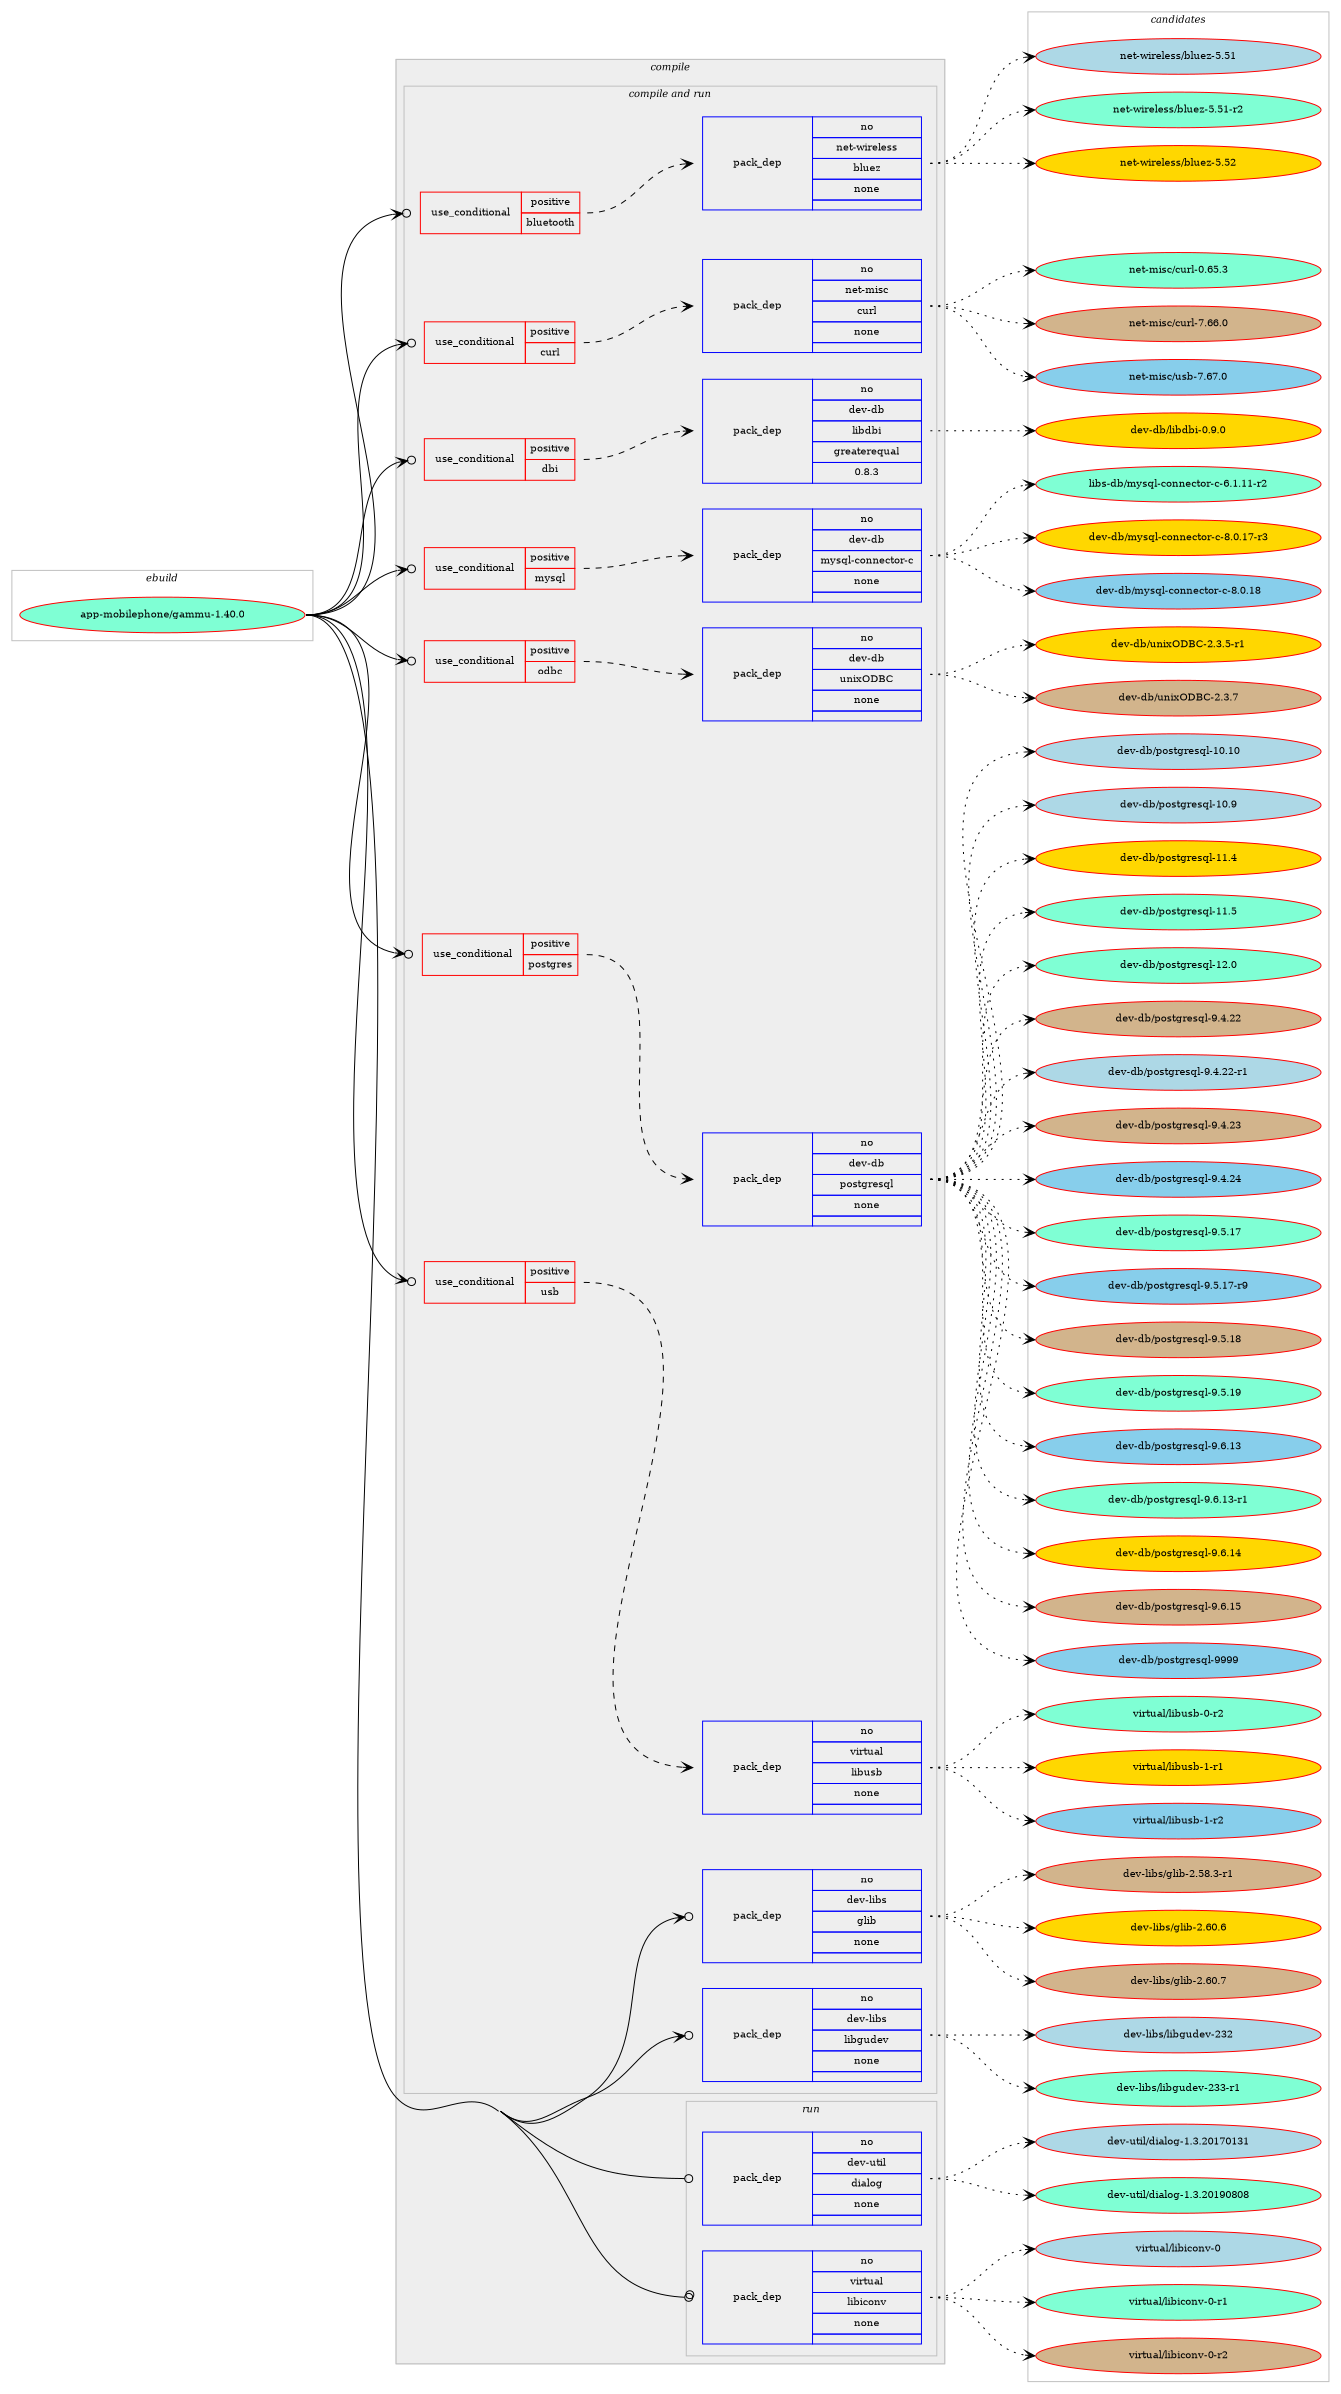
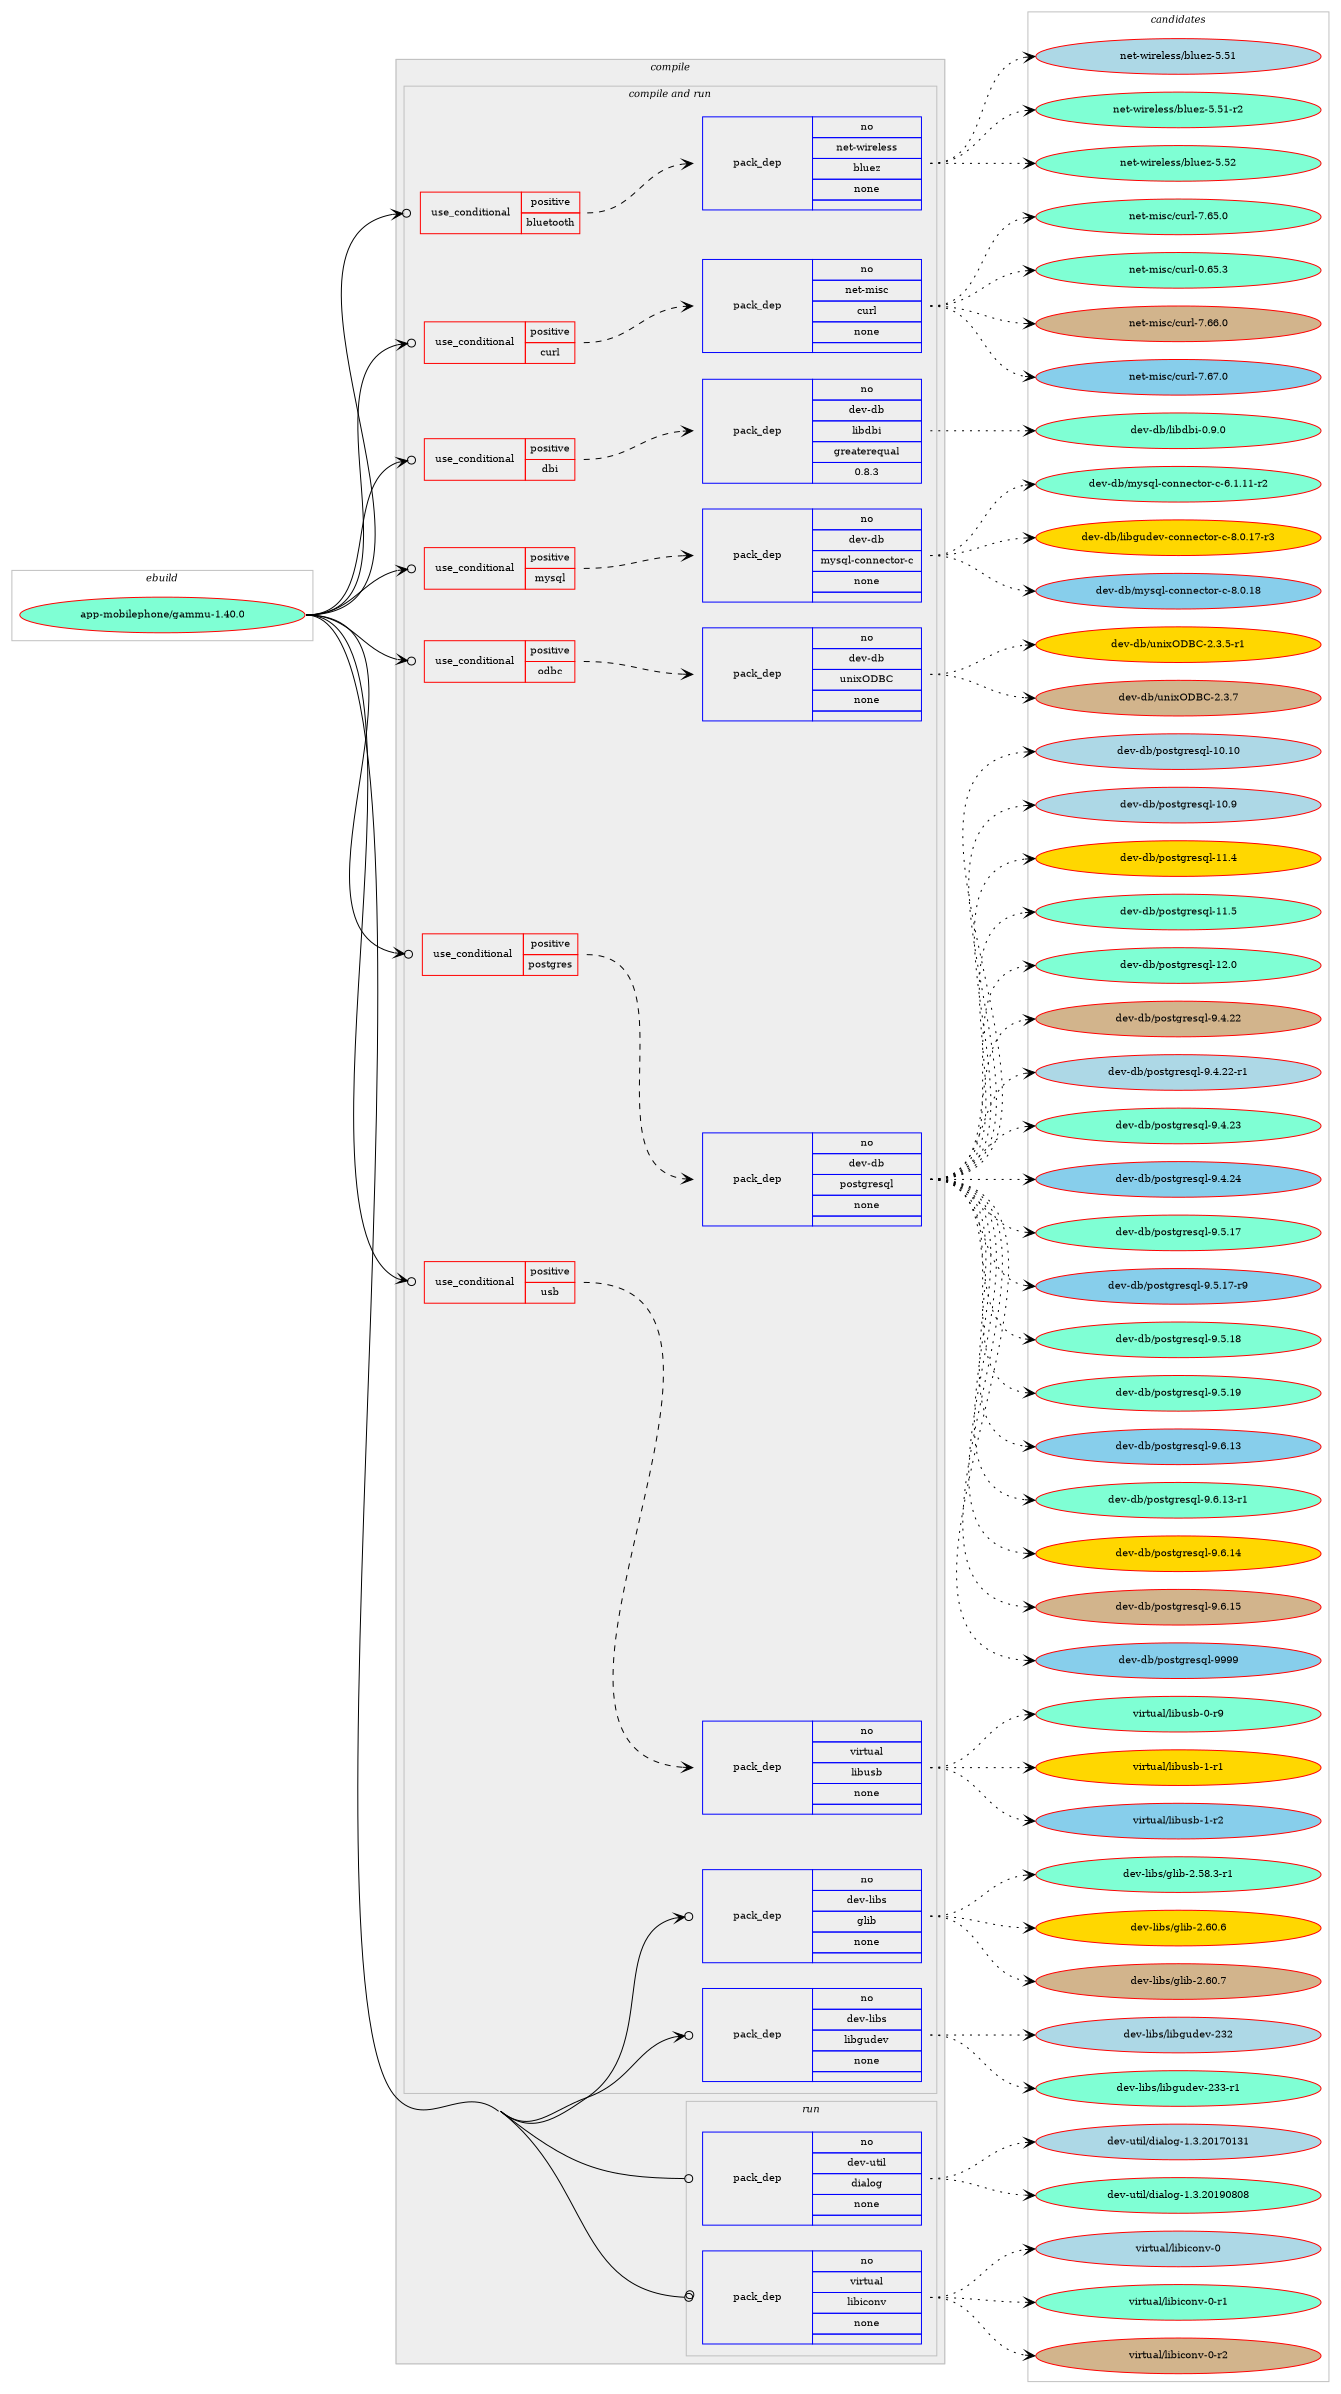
(1178, 163) -> (1178, 163)
none -> (1178, 217)
(1178, 377) -> (1178, 377)
(1178, 431) -> (1178, 431)
(1178, 484) -> (1178, 484)
(1178, 538) -> (1178, 538)
(1178, 1126) -> (1178, 1126)
(1178, 1340) -> (1178, 1340)
(1178, 1714) -> (1178, 1714)
(1178, 1875) -> (1178, 1875)
